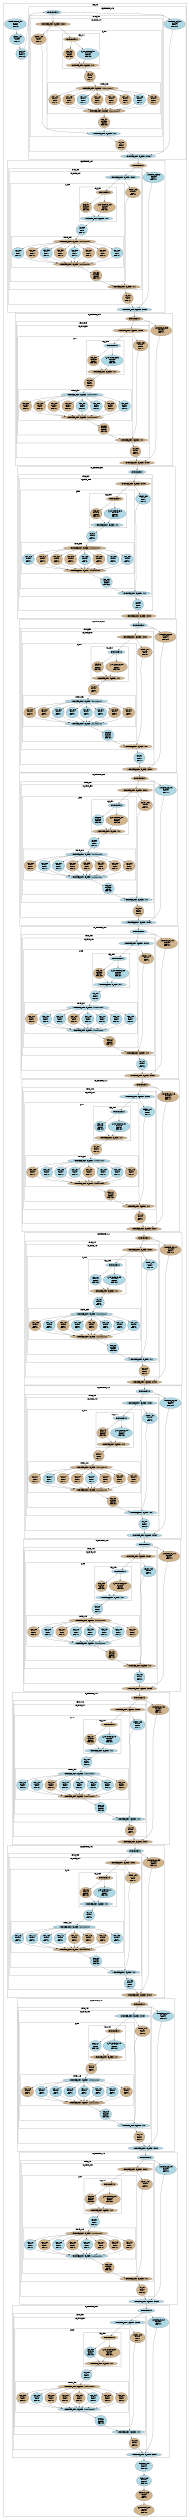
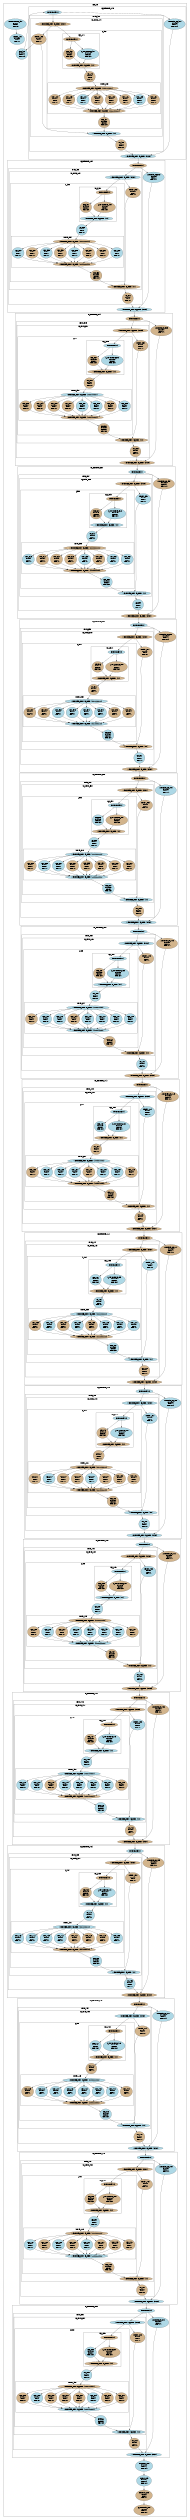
(19, 46) -> (31, 46)
none -> (164, 484)
(111, 954) -> (111, 954)
